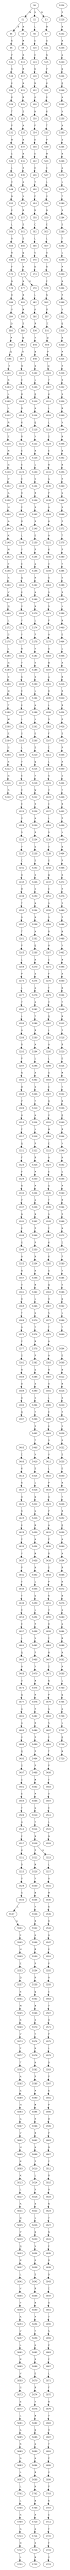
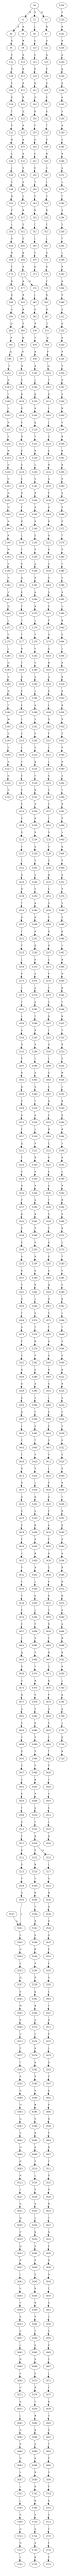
none -> (62, 1341)
none -> (21, 1433)
(17, 1906) -> (21, 1913)
